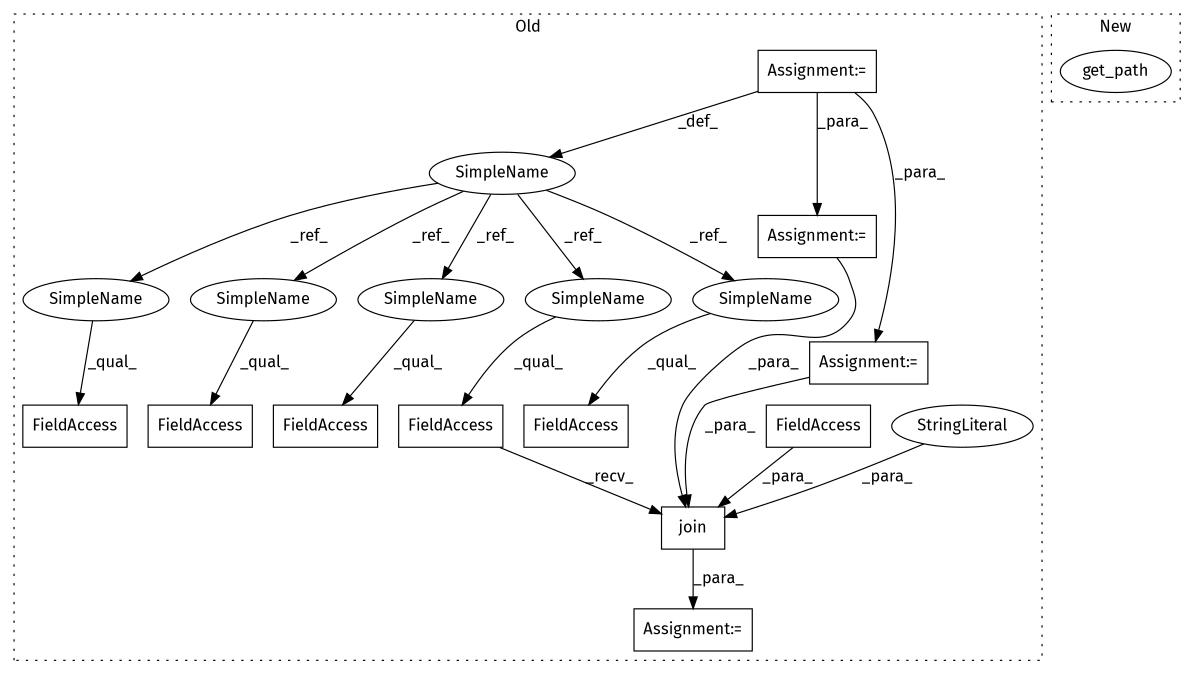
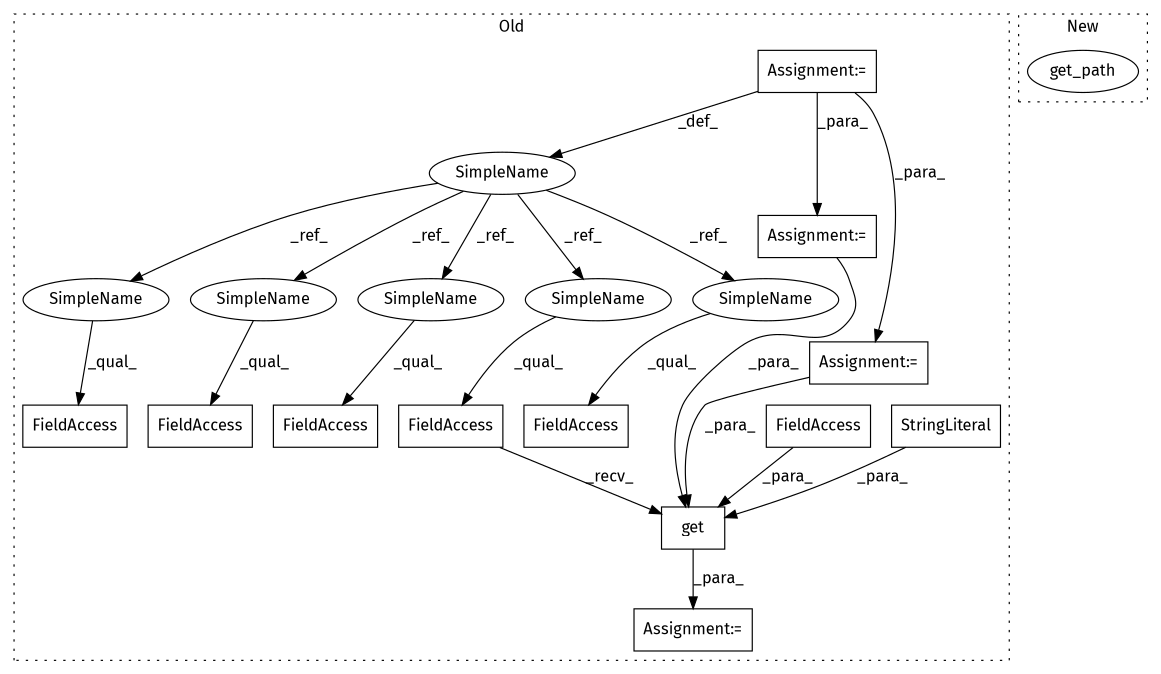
(962, 426) -> (946, 426)
(693, 528) -> (693, 528)
